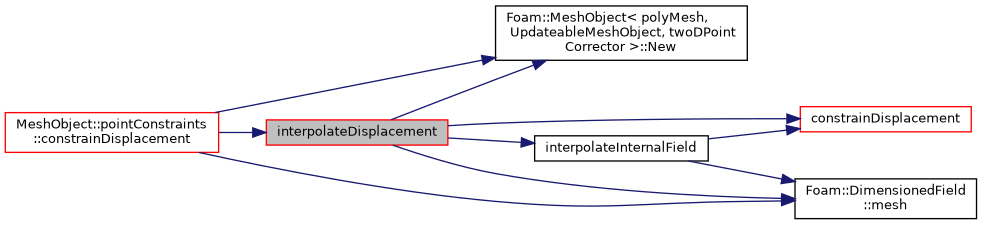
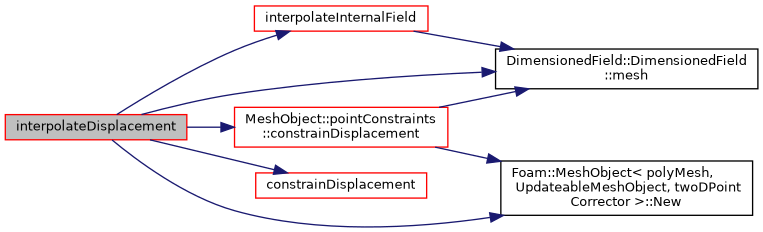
(236, 133) -> (204, 127)
(748, 134) -> none
(621, 148) -> (341, 19)
(886, 199) -> (627, 69)
